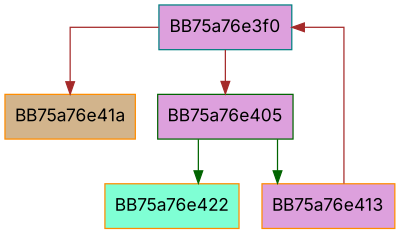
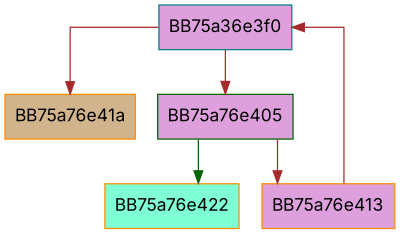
(225, 27) -> (225, 27)
(278, 155) -> (278, 155)
